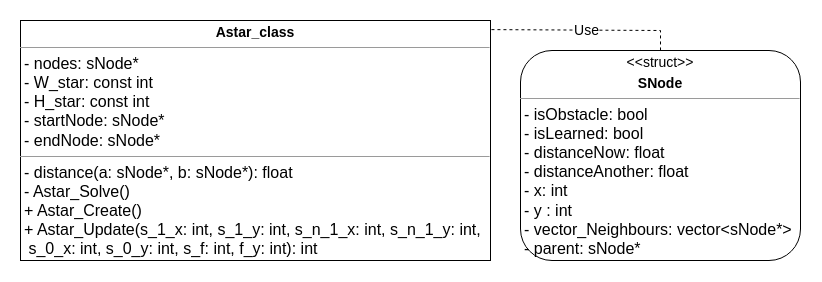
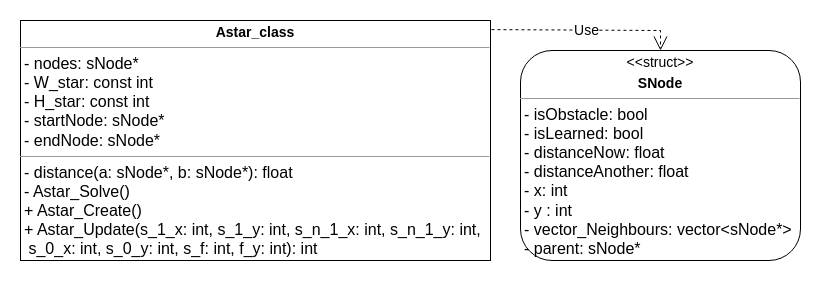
(661, 45) -> (661, 45)
